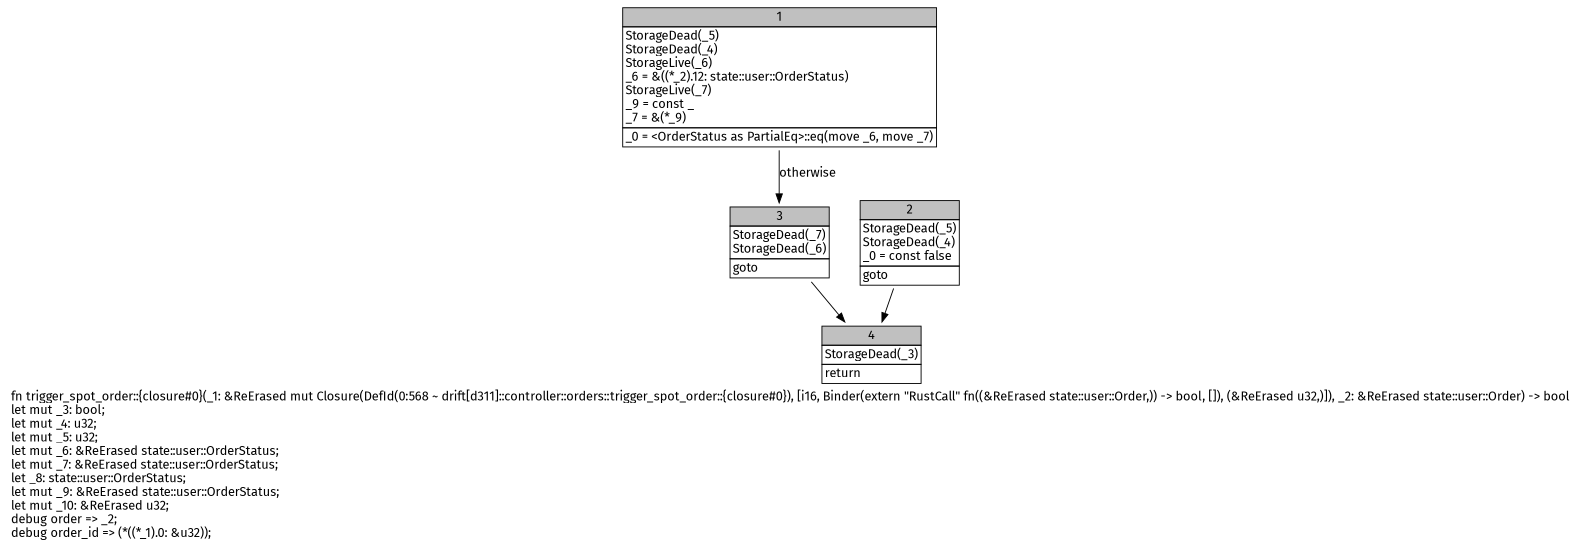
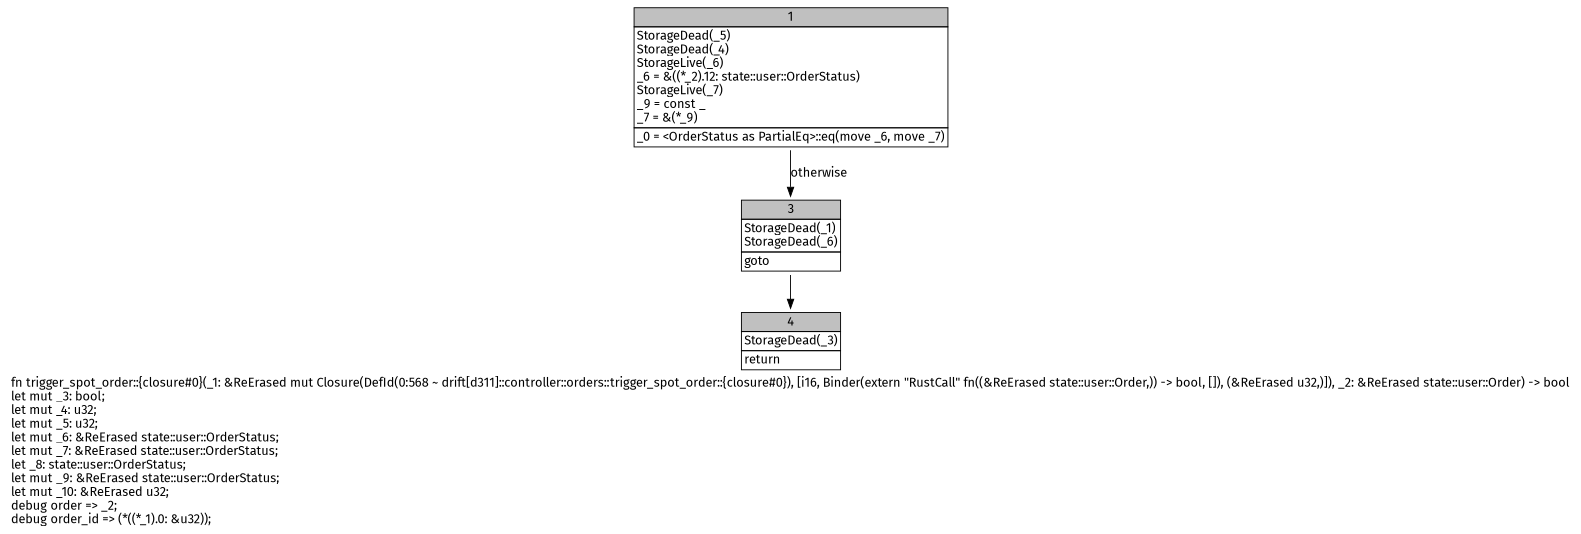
(780, 235) -> (790, 228)
(909, 242) -> none
